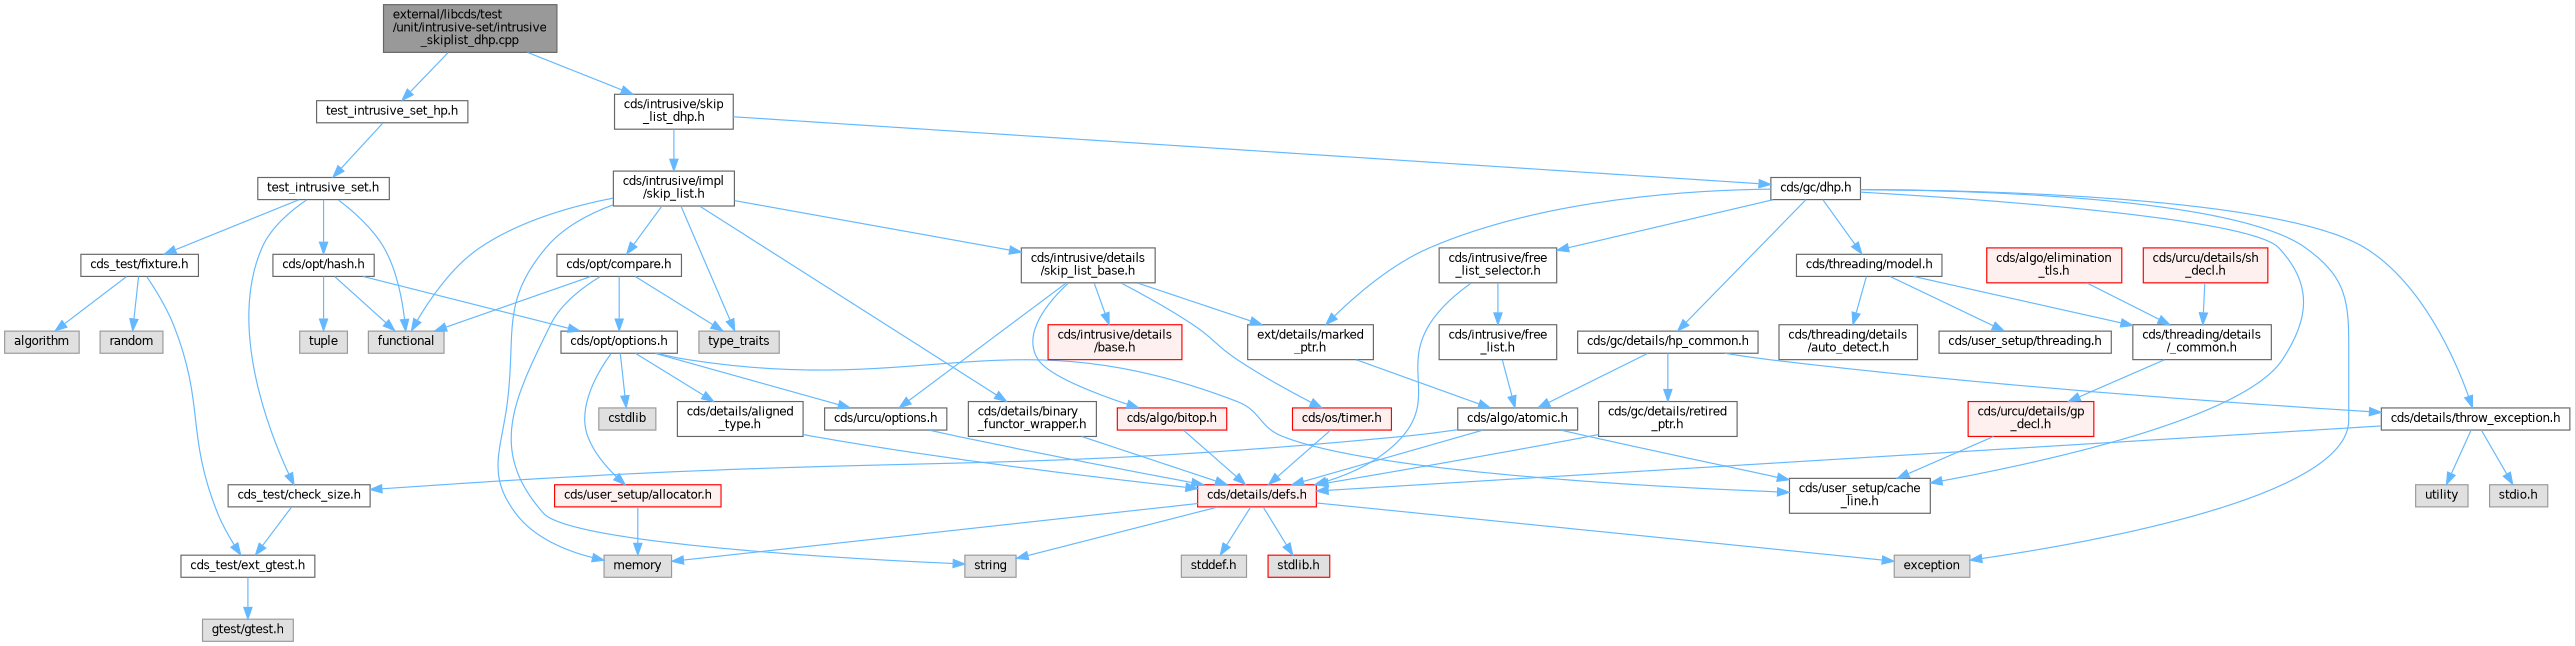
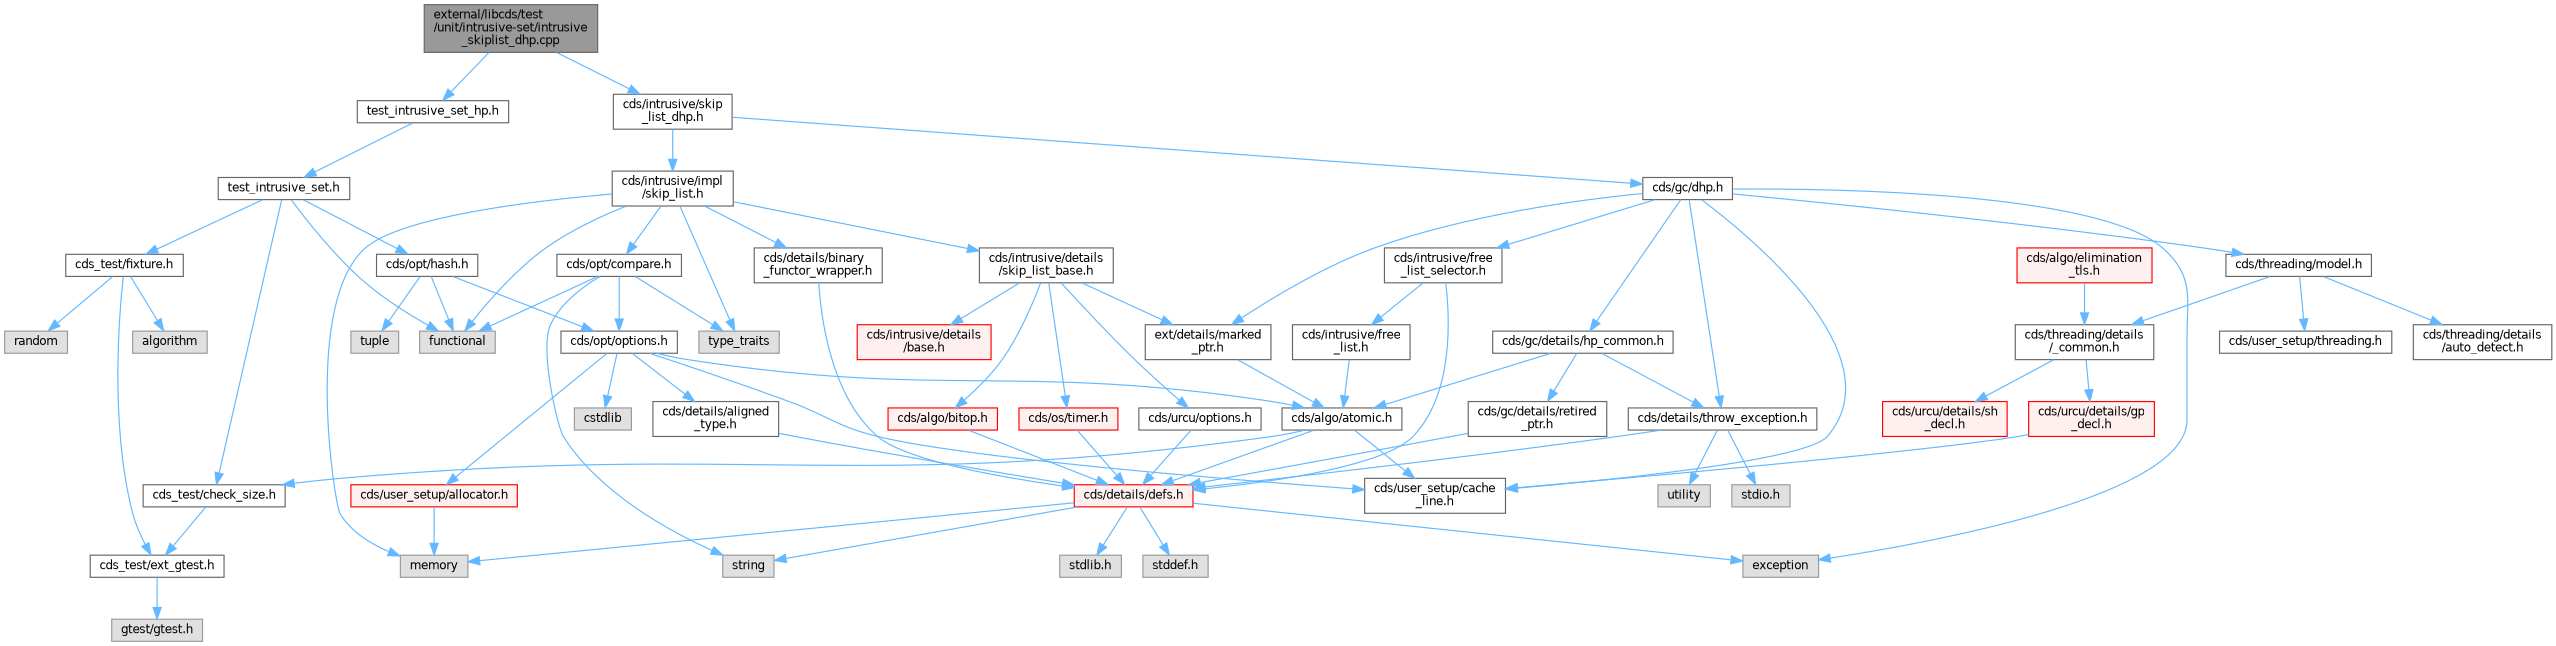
(2204, 298) -> (2020, 378)
(747, 379) -> (974, 381)
(1299, 566) -> (1091, 566)
